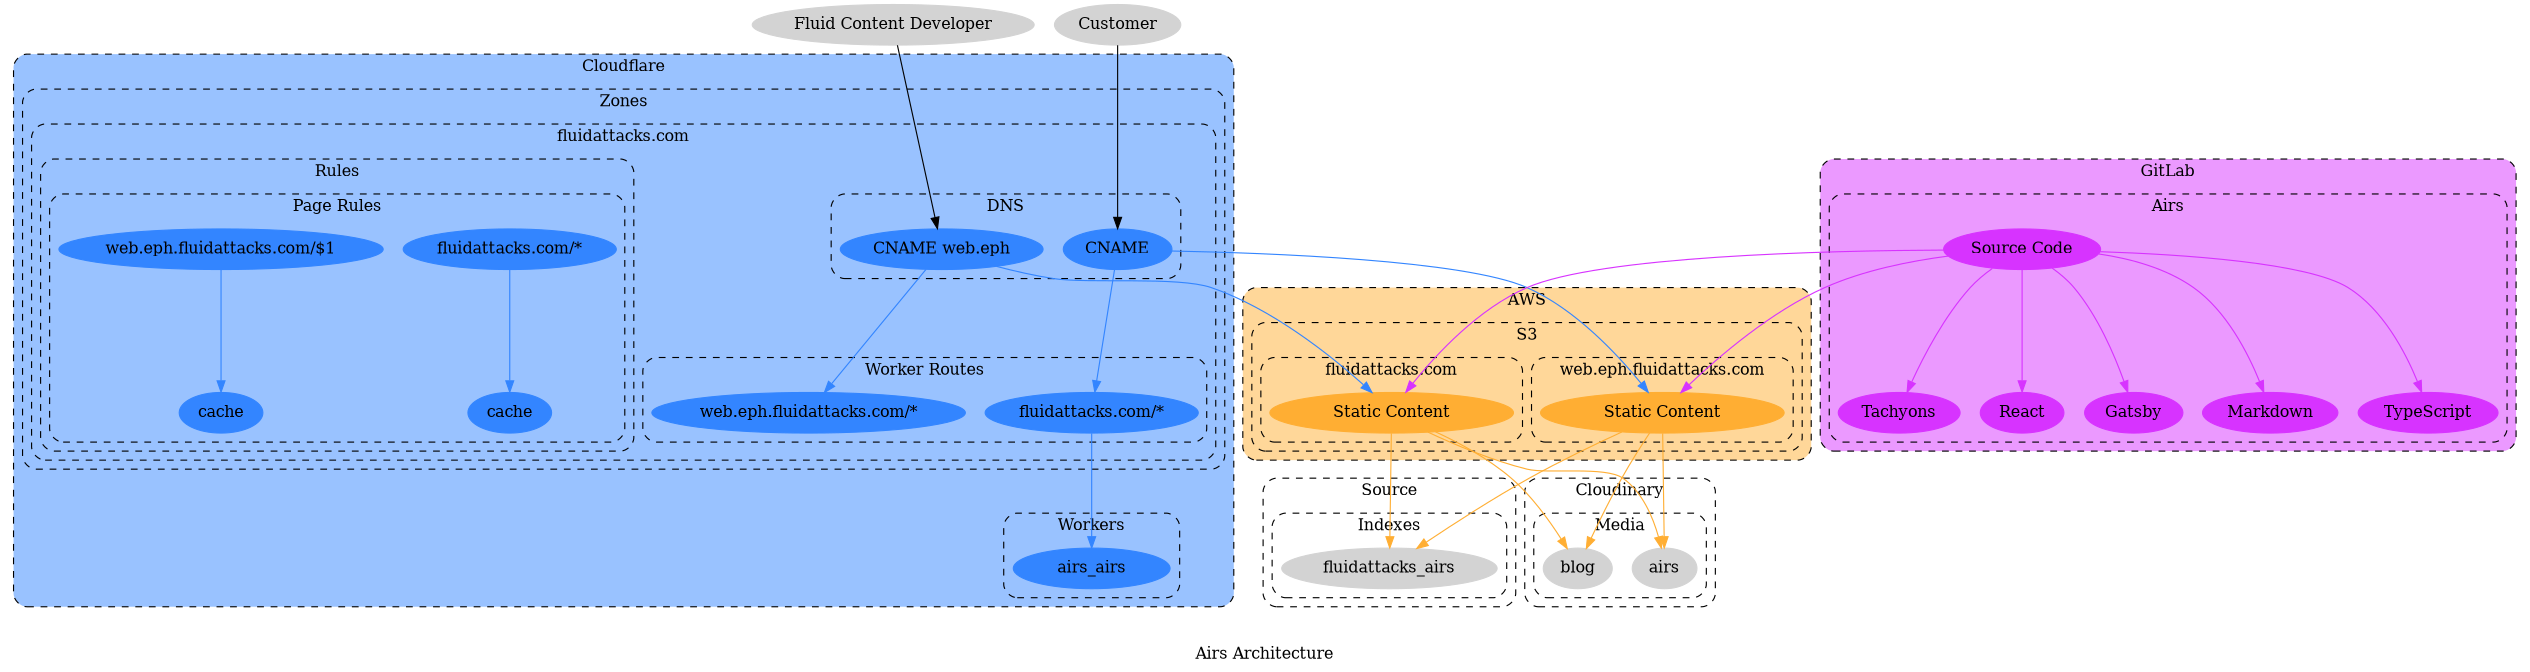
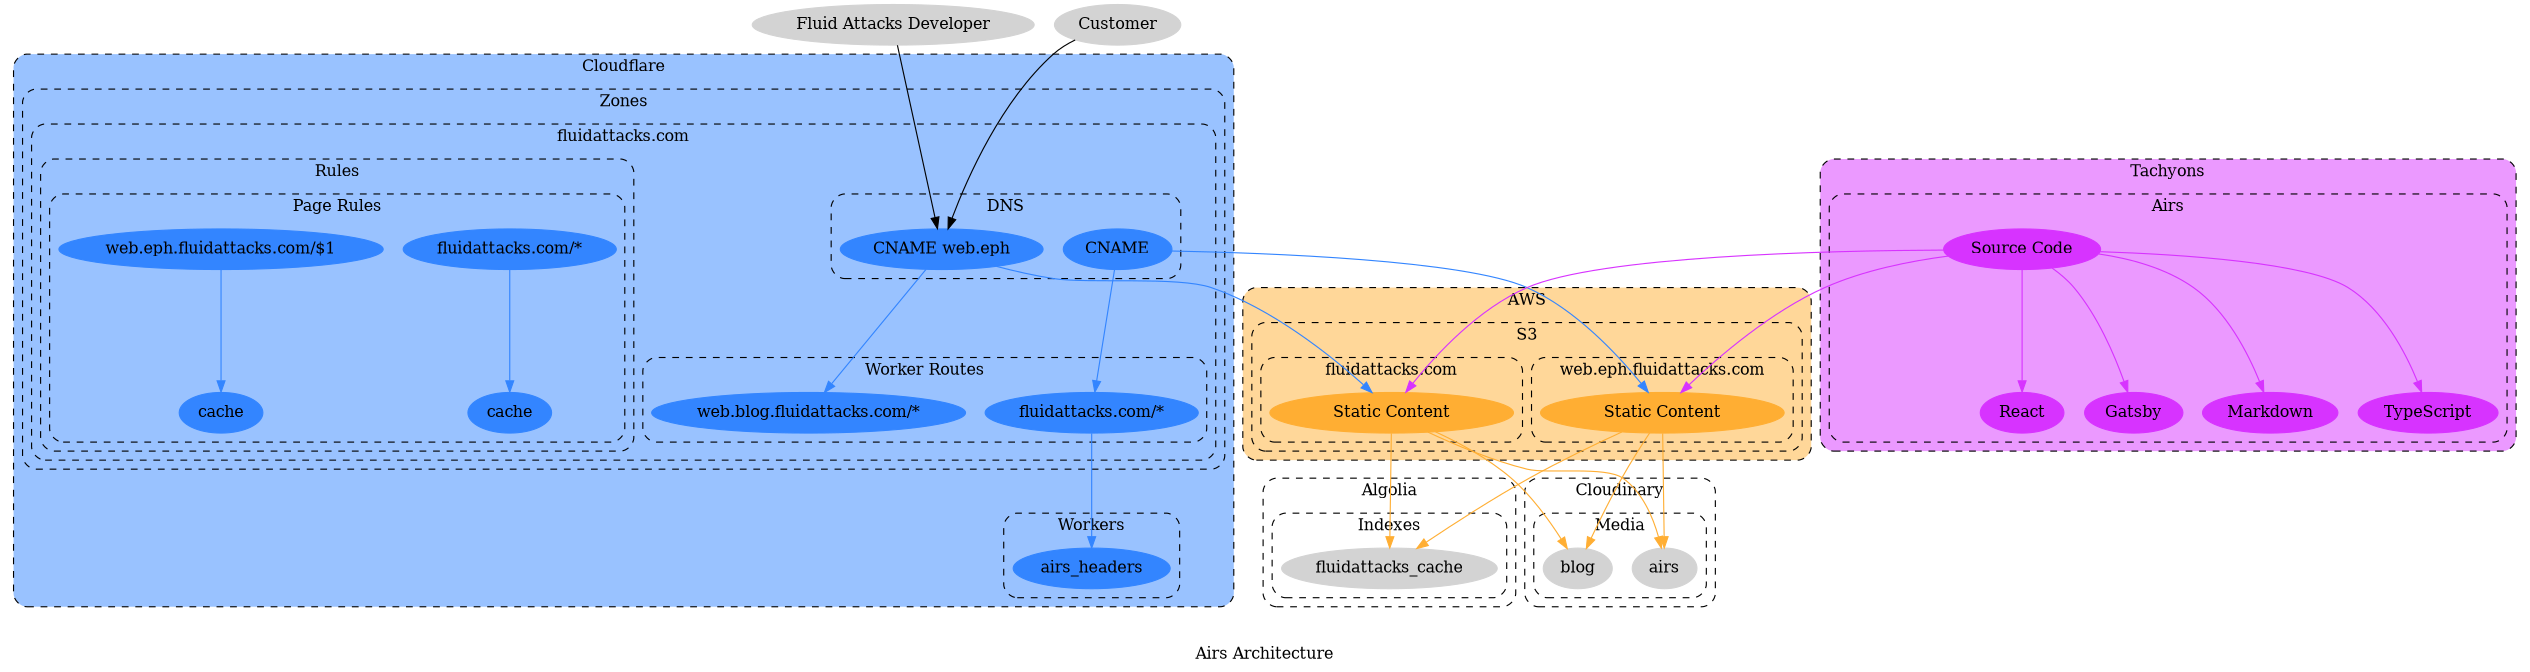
(893, 25) -> (893, 25)
(1118, 131) -> (1003, 115)
(2168, 172) -> (2168, 172)
(809, 413) -> (809, 413)
(1899, 413) -> none
(1389, 491) -> (1389, 491)
(1092, 568) -> (1092, 568)
(1389, 568) -> (1389, 568)
